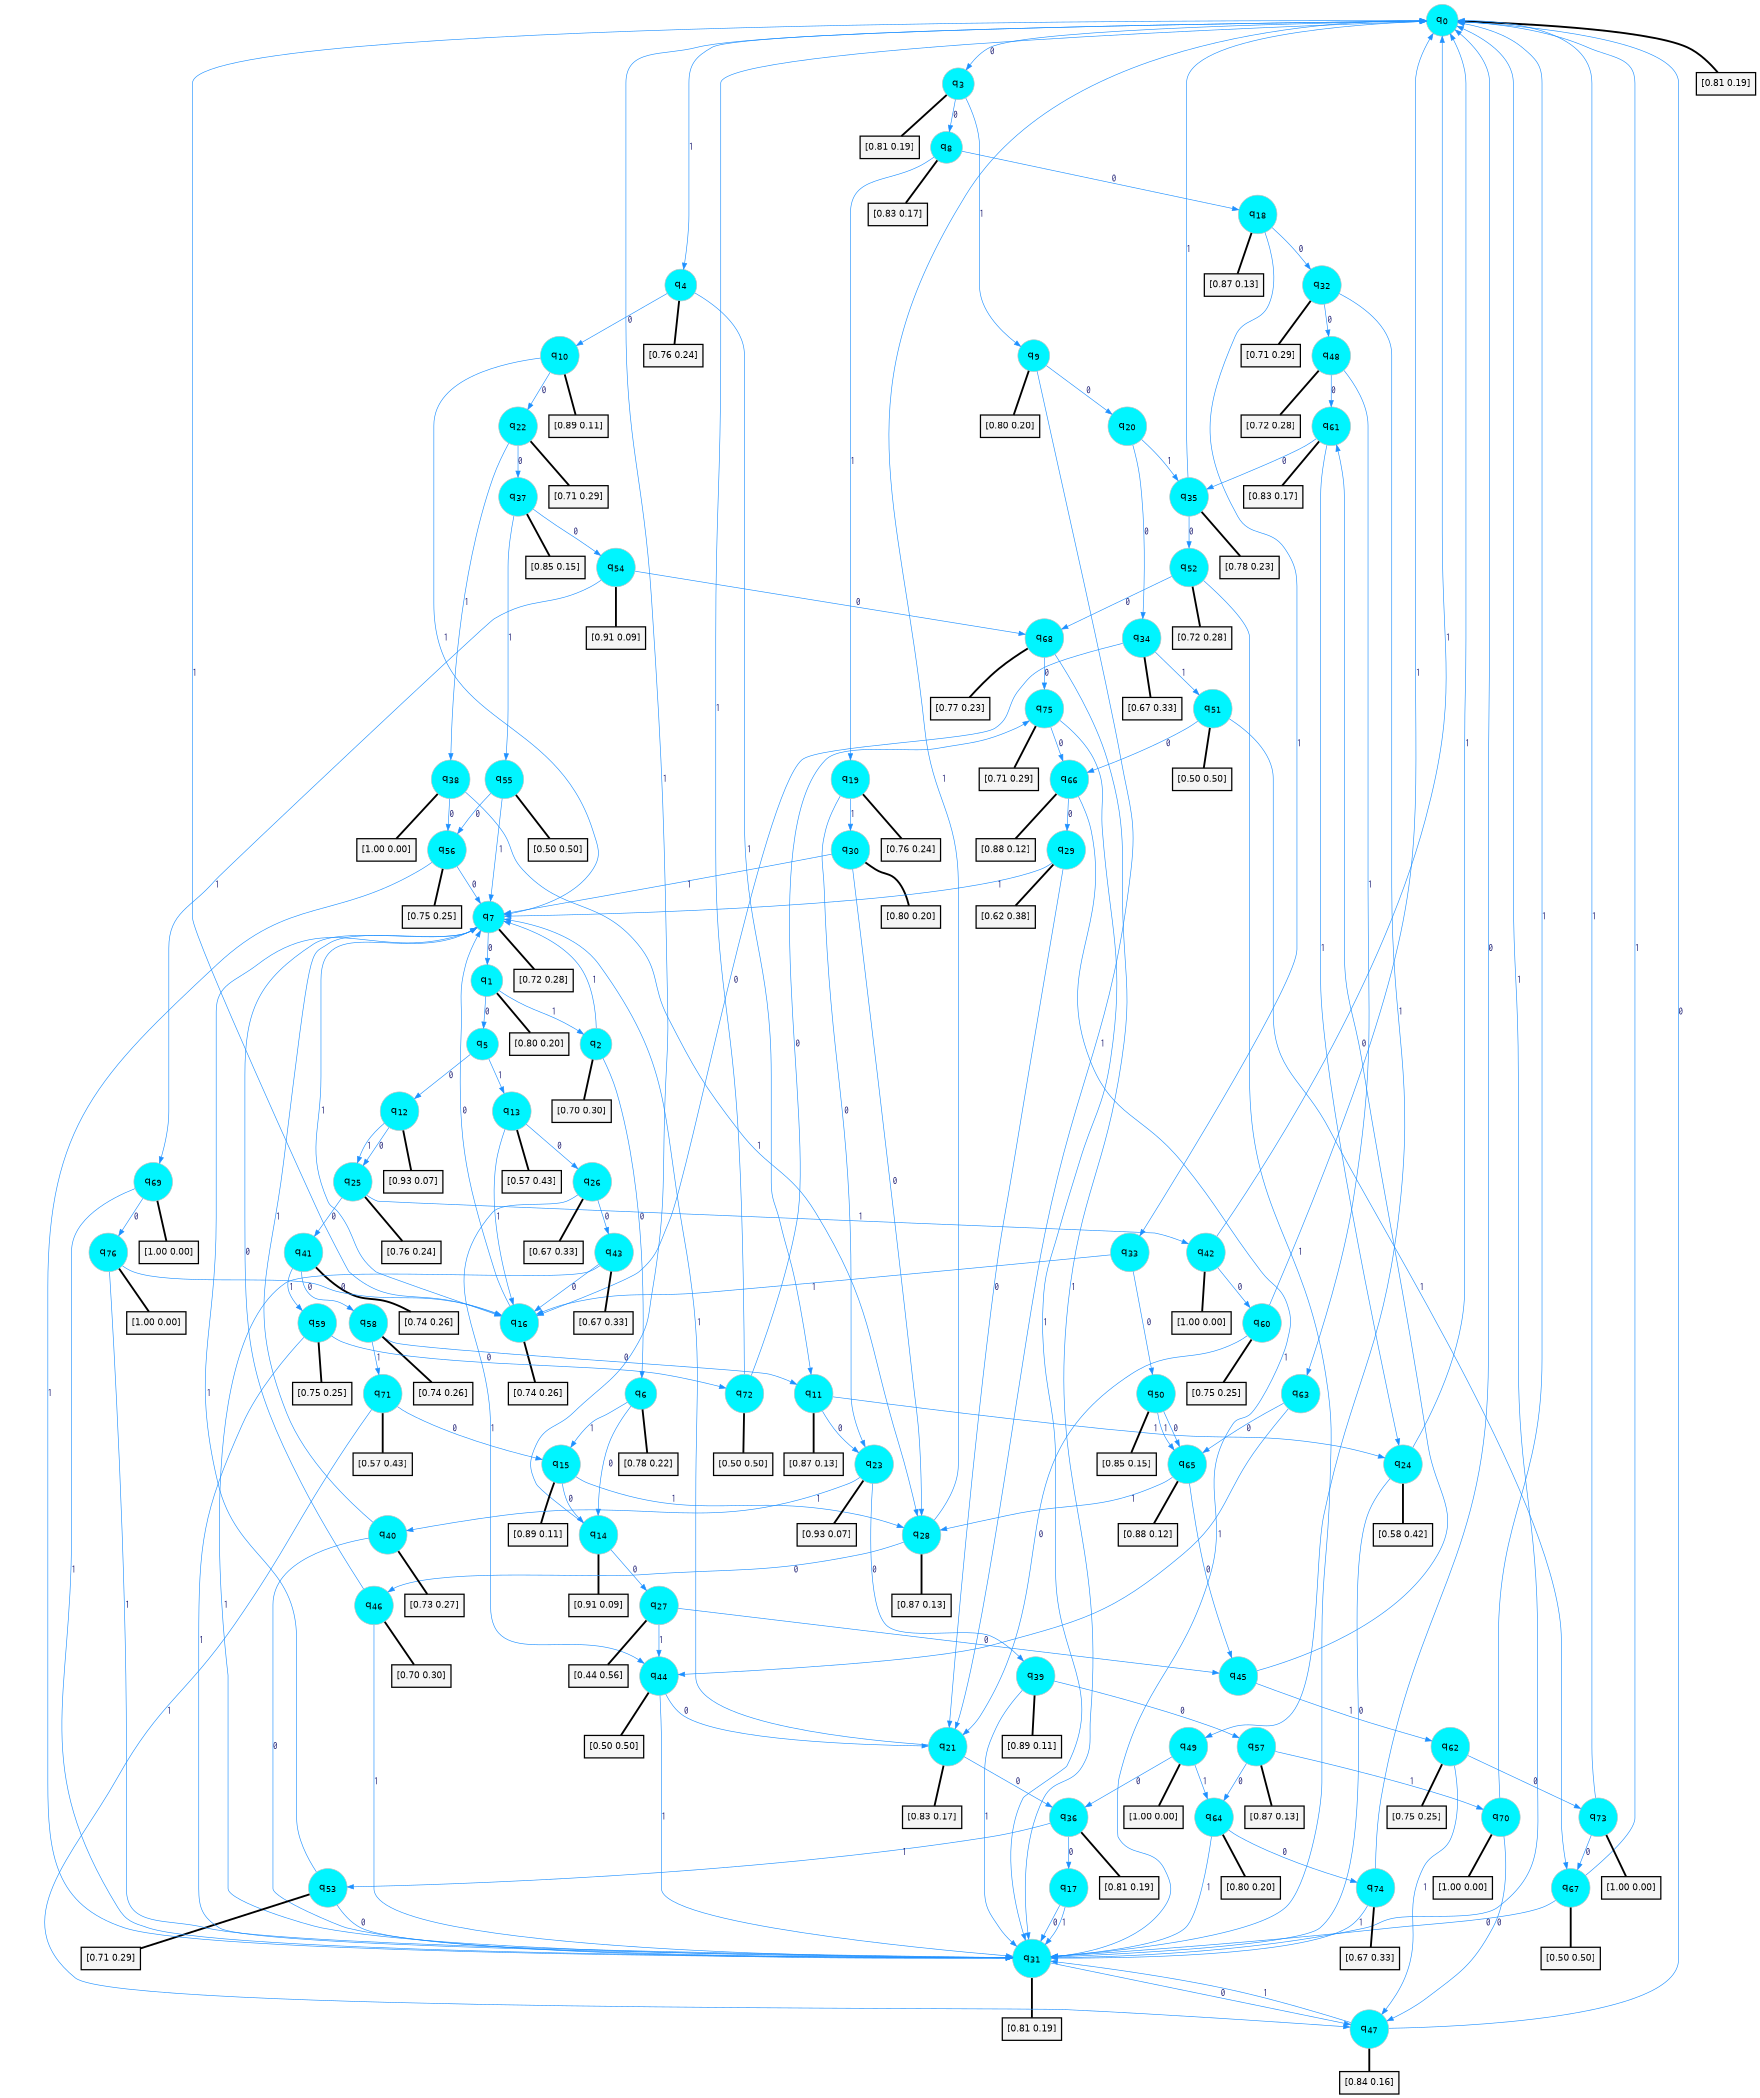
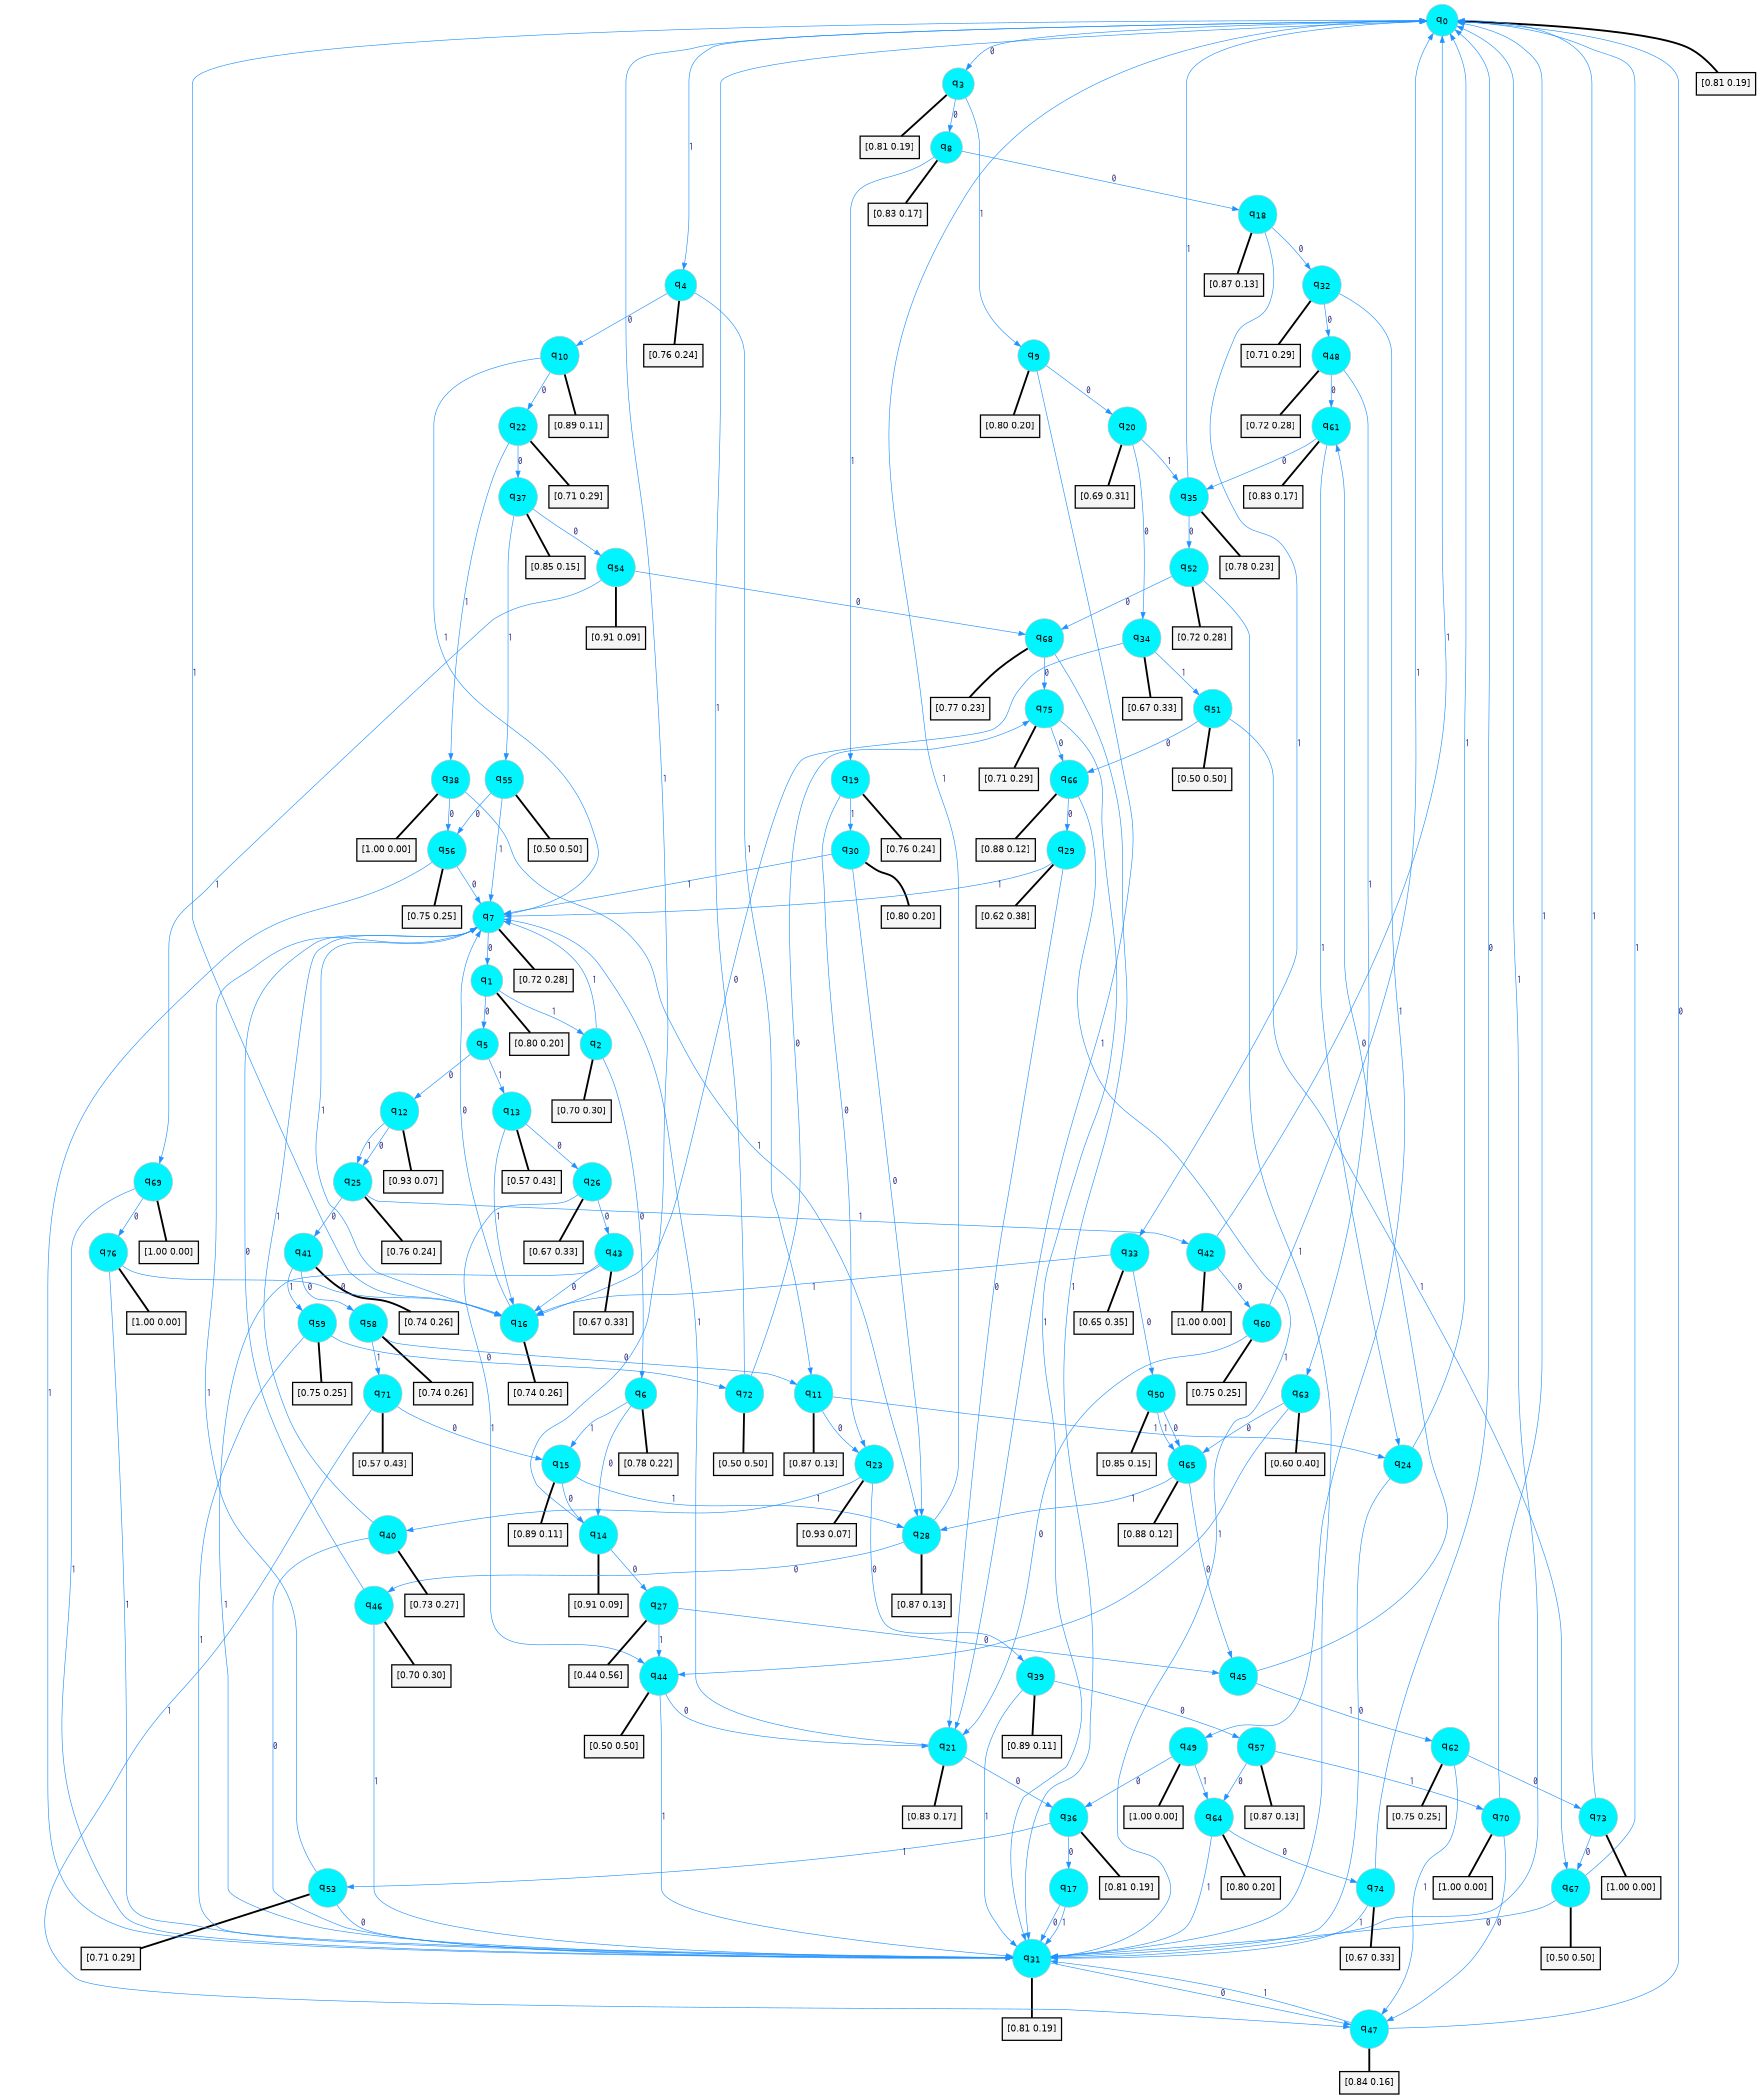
none -> (1105, 497)
none -> (1104, 1323)
none -> (1295, 1464)
(1403, 1535) -> none
